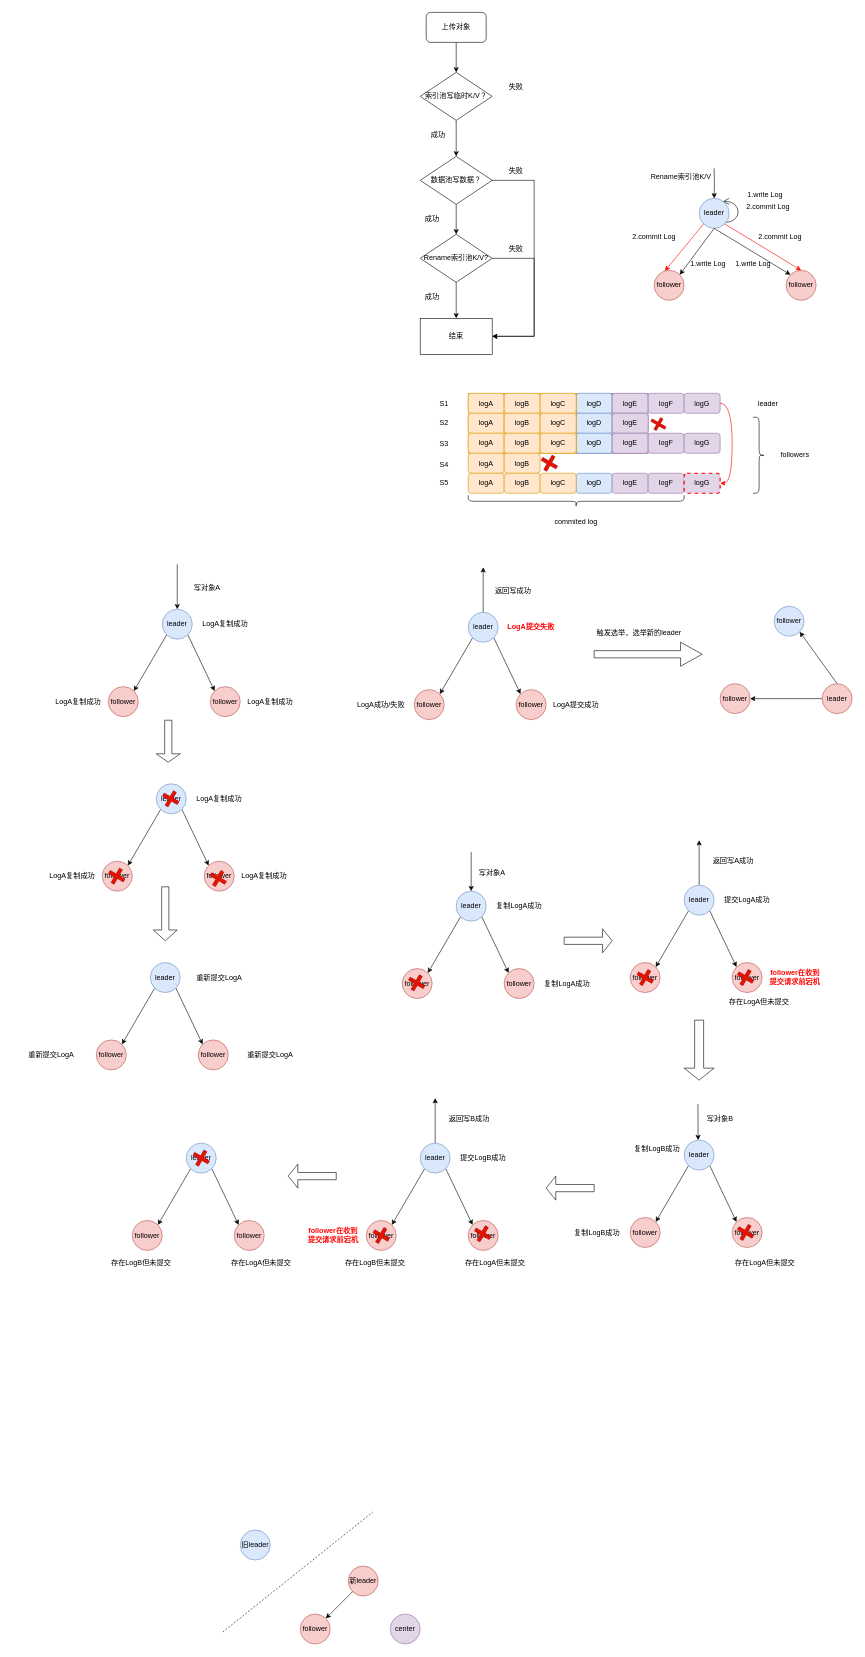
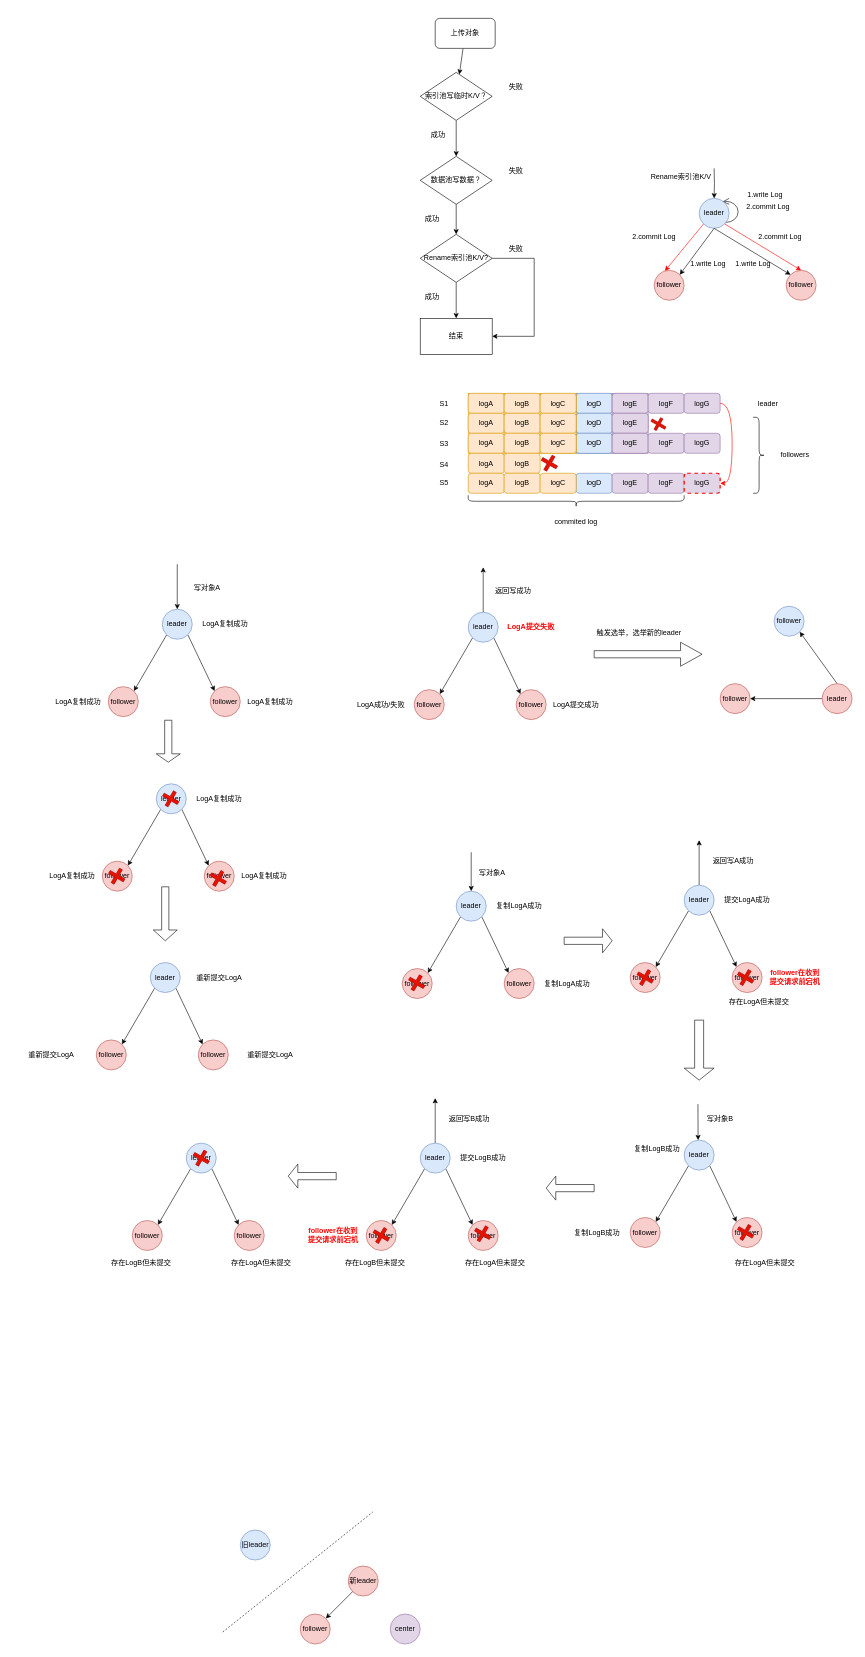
(456, 27) -> (465, 33)
(534, 197) -> none
